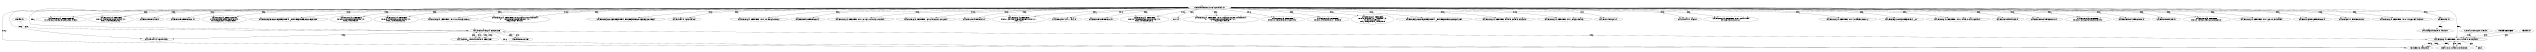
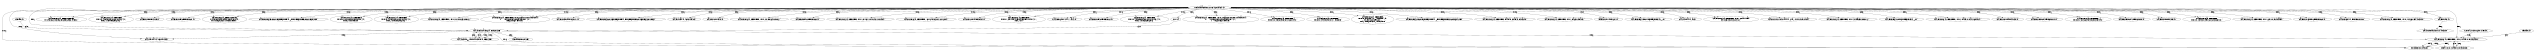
none -> (568, 19)
none -> (716, 19)
(1609, 19) -> (1609, 19)
none -> (1648, 19)
(1688, 19) -> (1688, 19)
none -> (1789, 19)
(2435, 31) -> (2435, 31)
(2506, 31) -> none
(512, 34) -> (842, 30)
(2420, 48) -> (2420, 48)
(2480, 48) -> none
